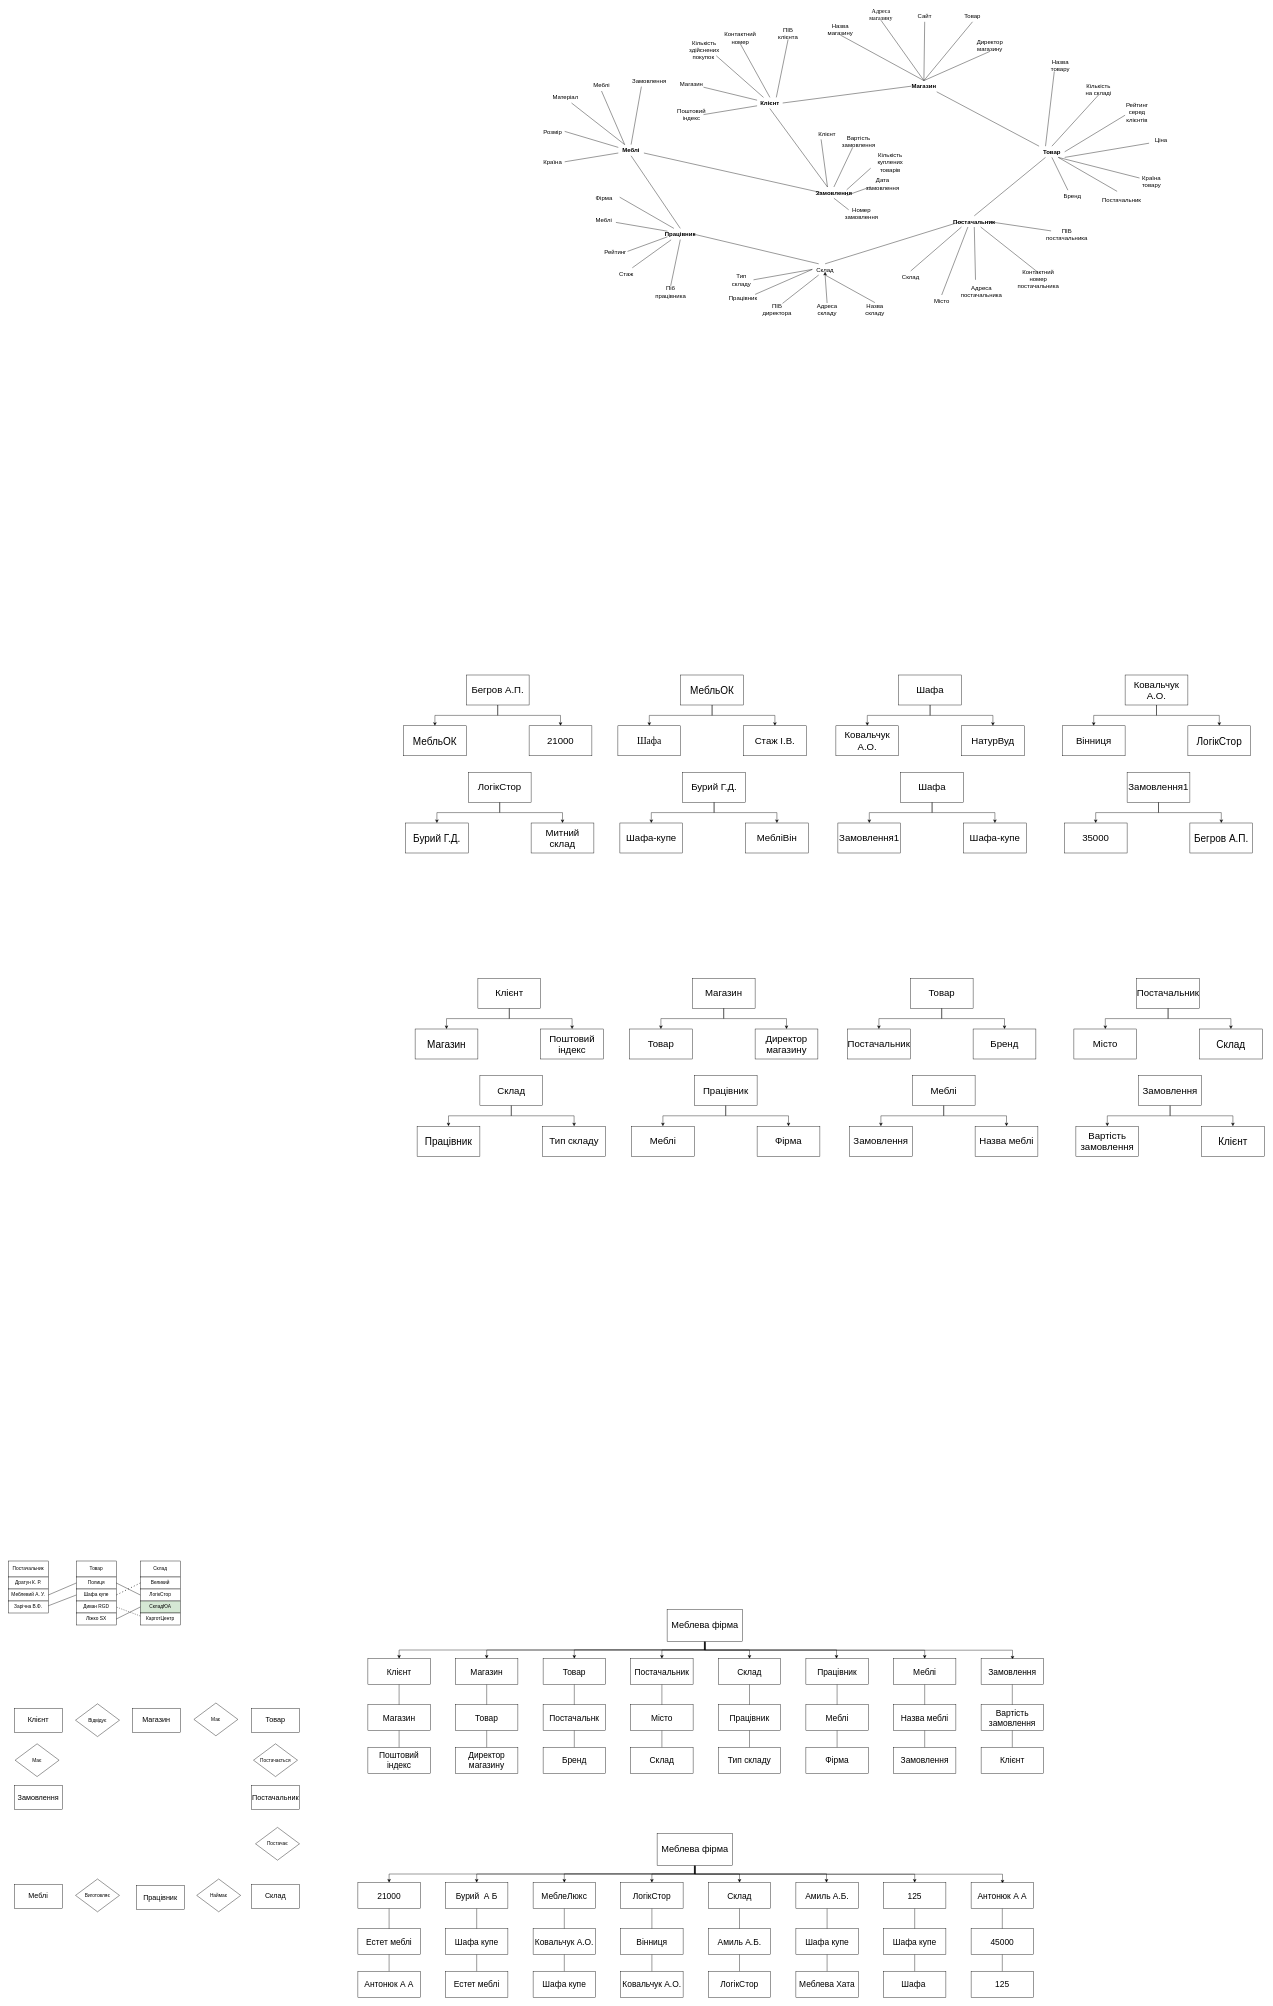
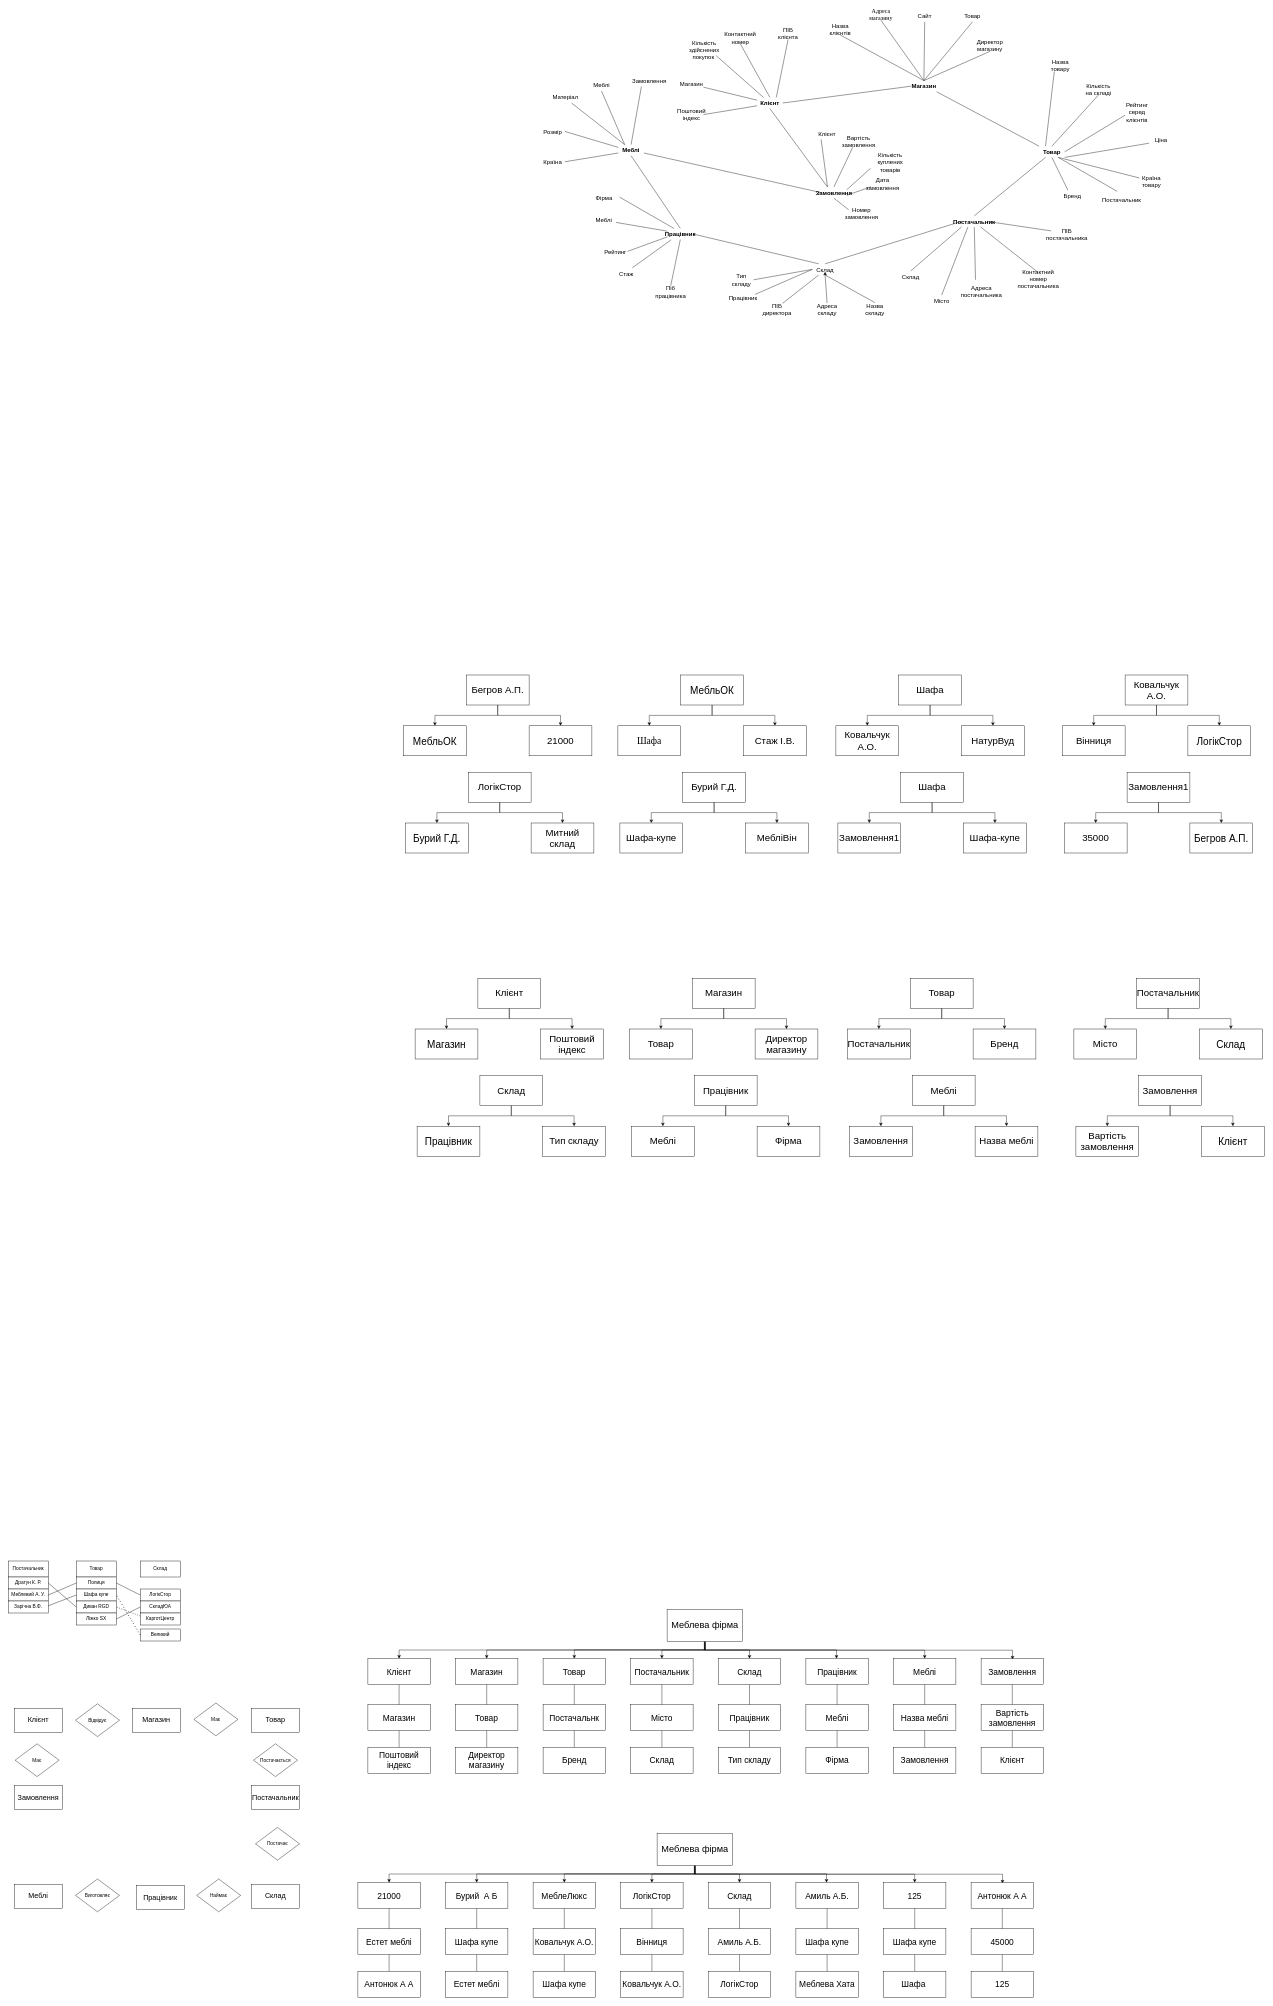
(840, 29) -> (840, 29)
(160, 1583) -> (160, 1635)
none -> (62, 1595)
(160, 1607) -> (160, 1607)
